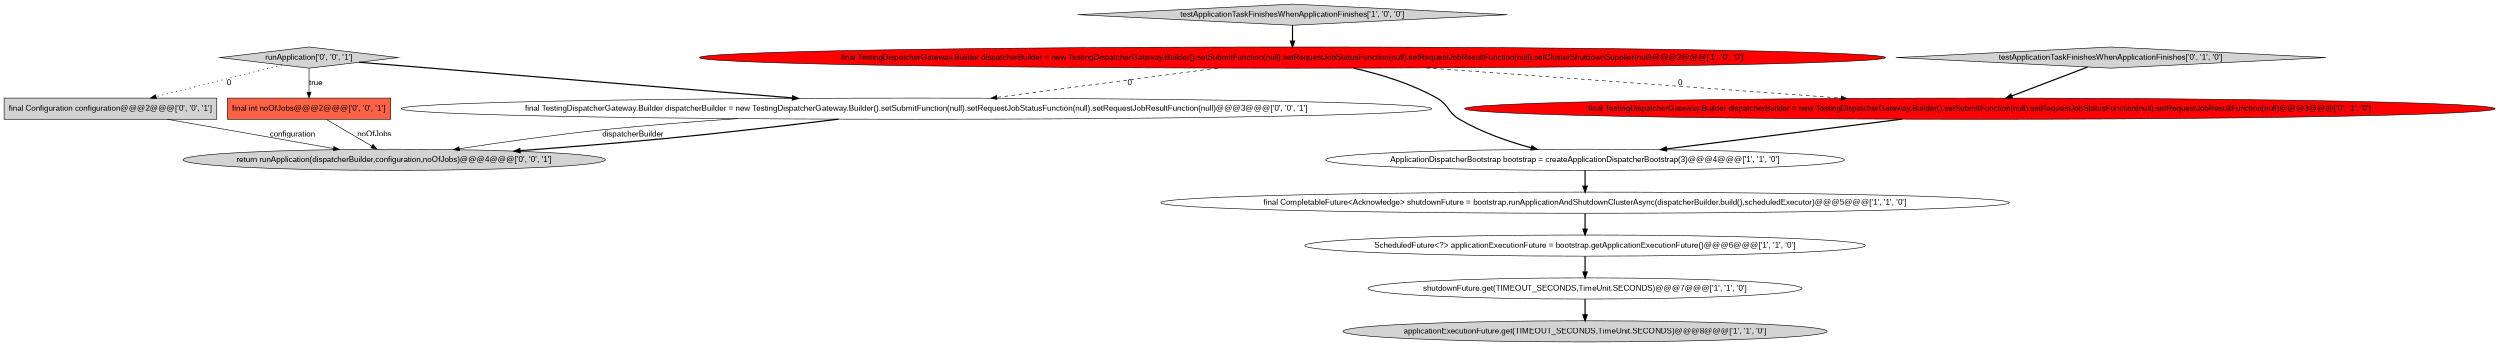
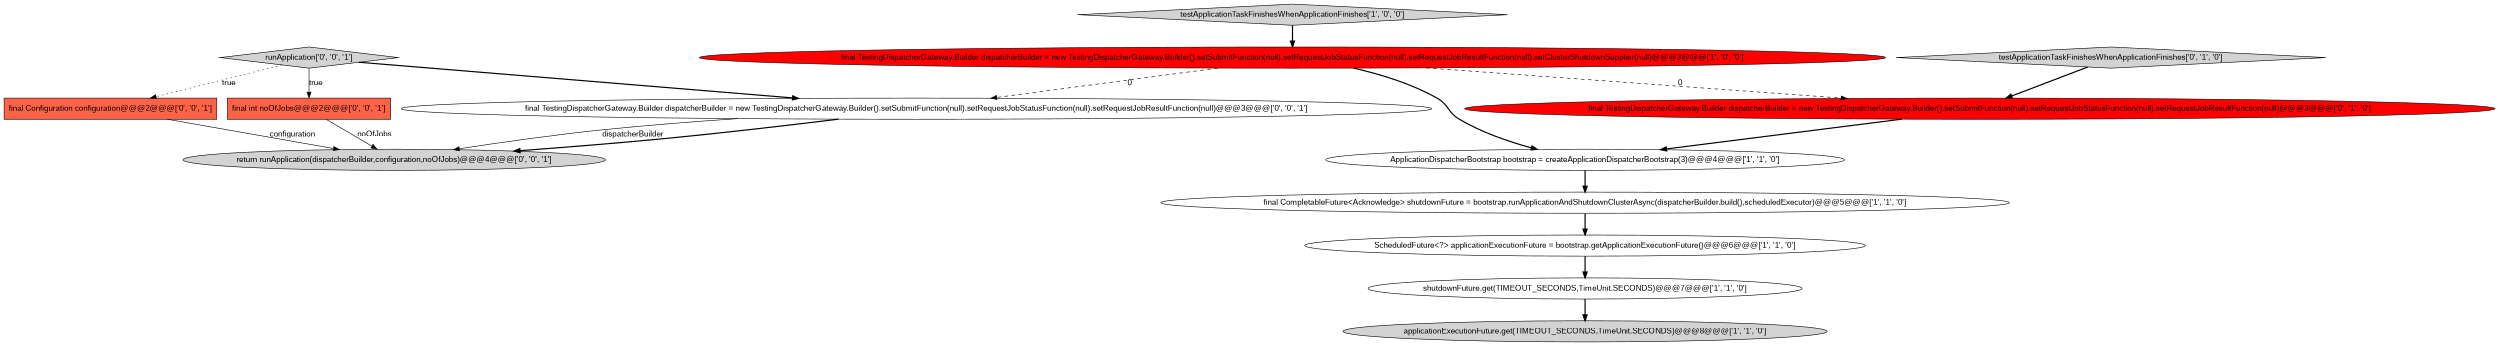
(229, 83) -> (229, 83)
(110, 109) -> (110, 109)
